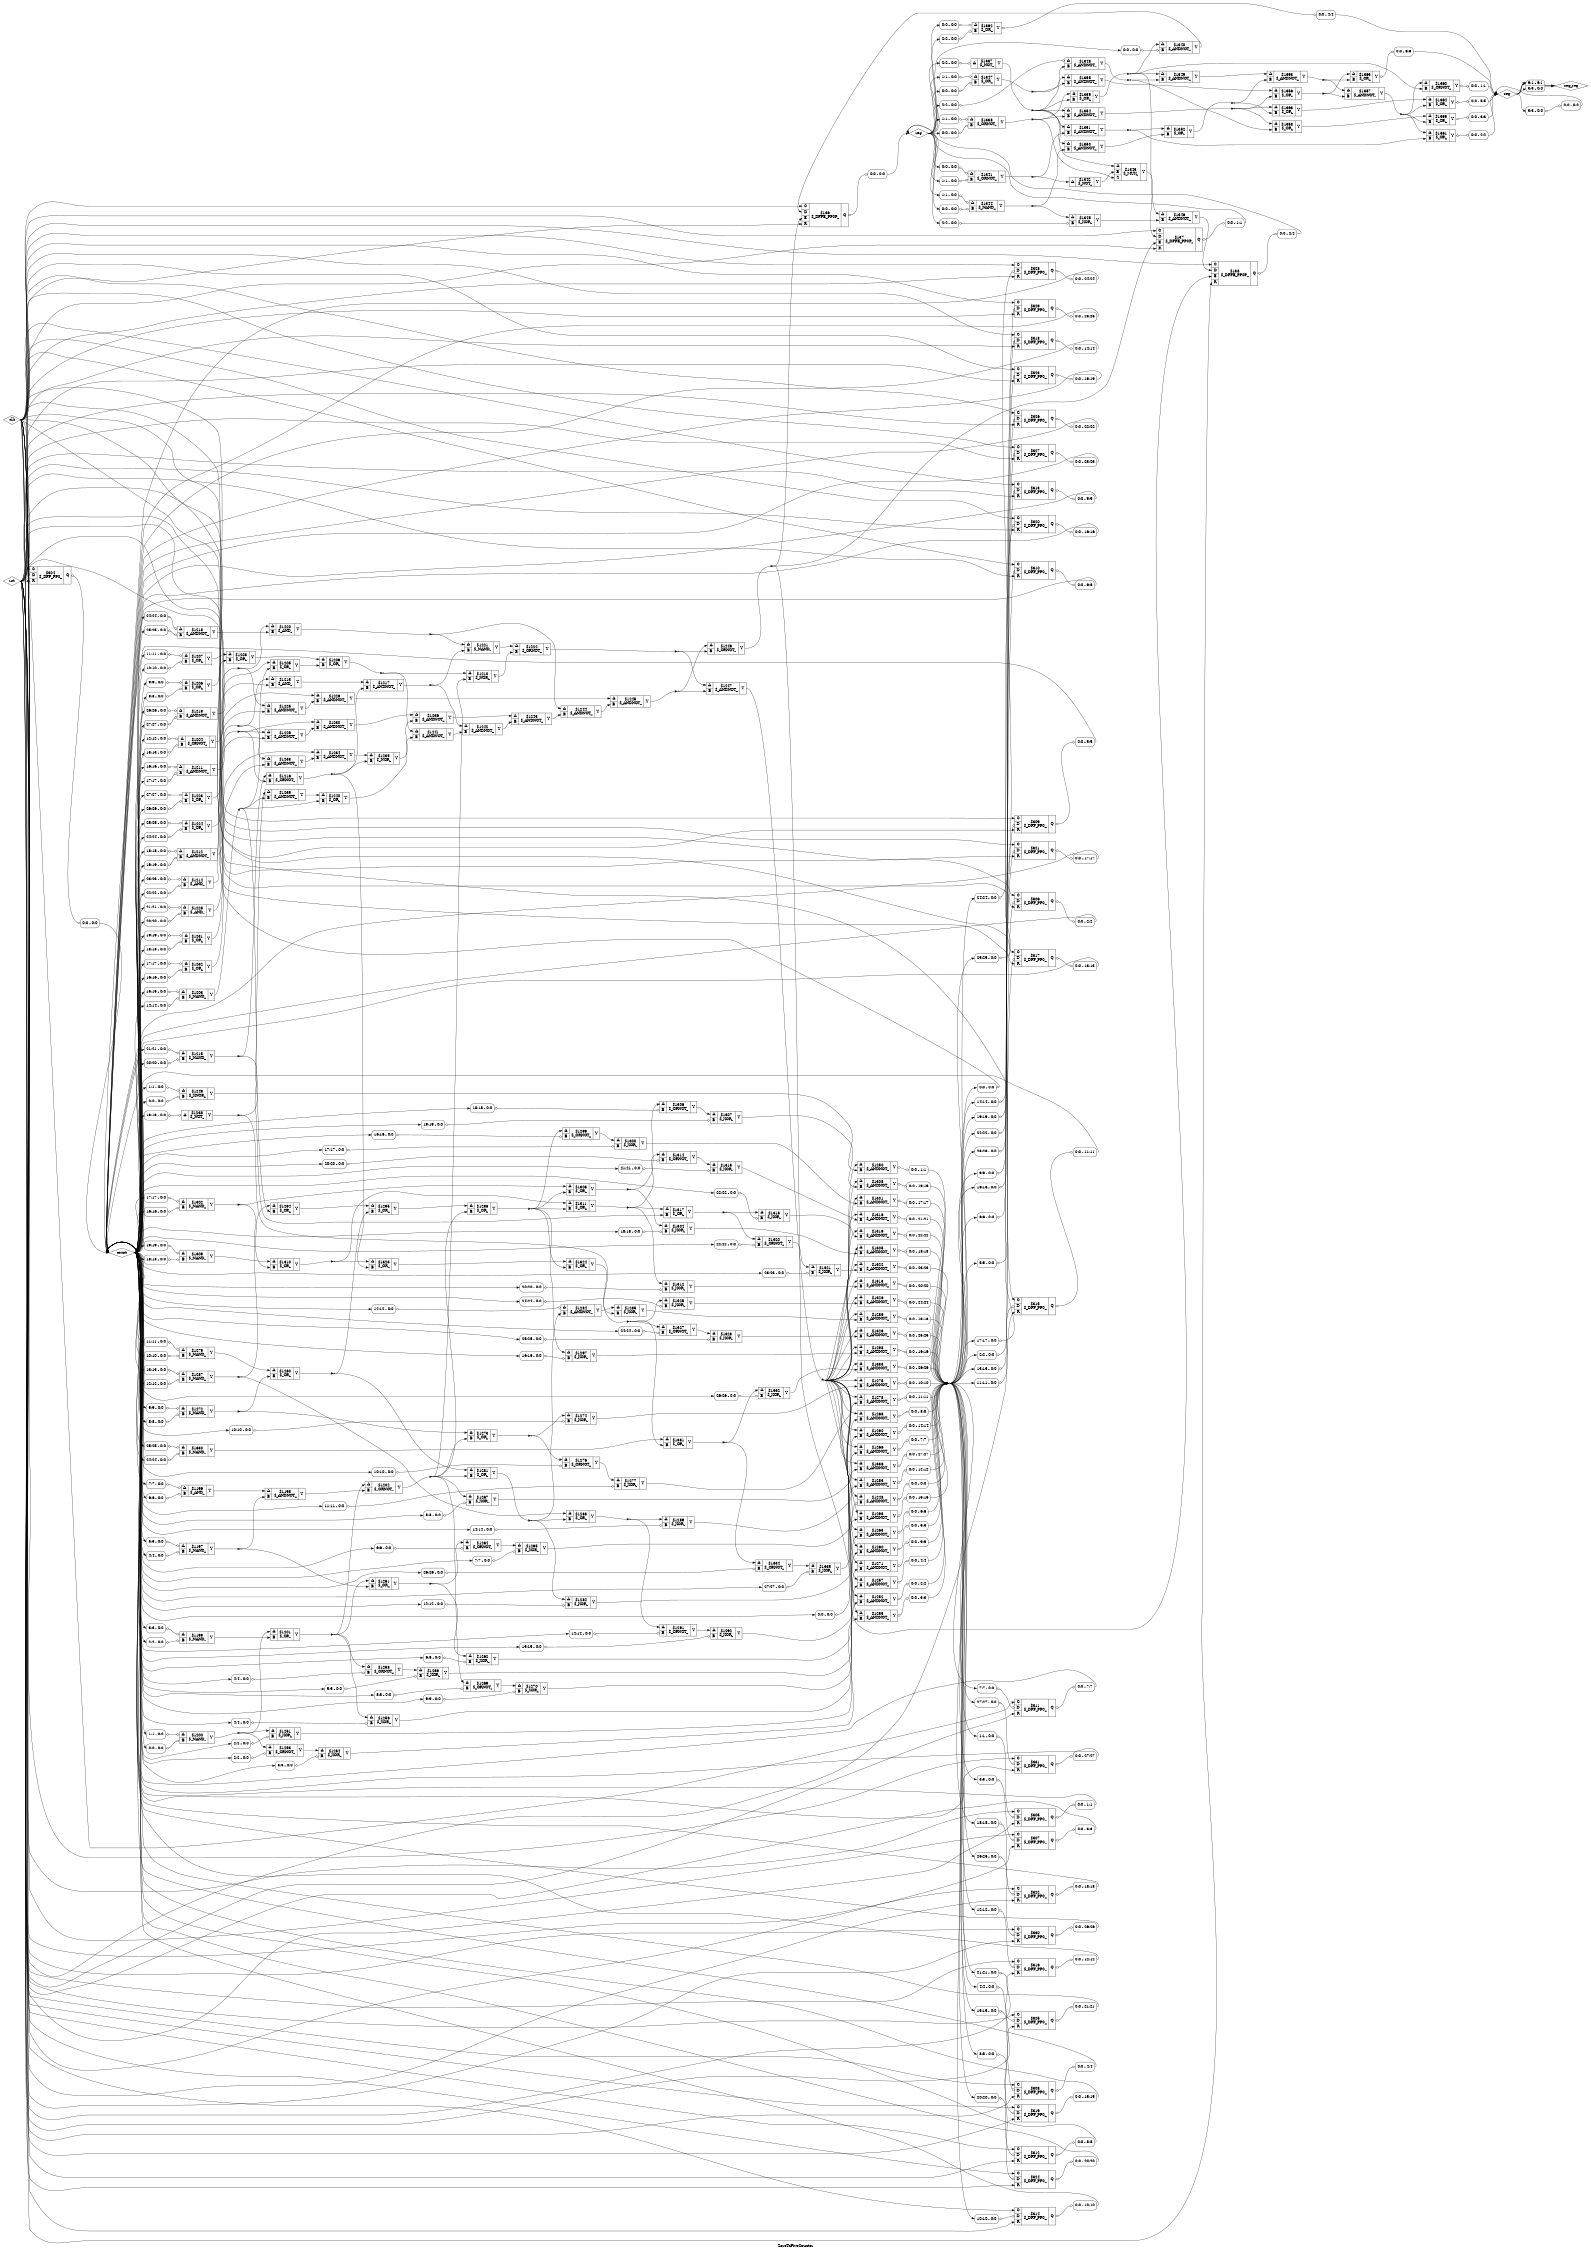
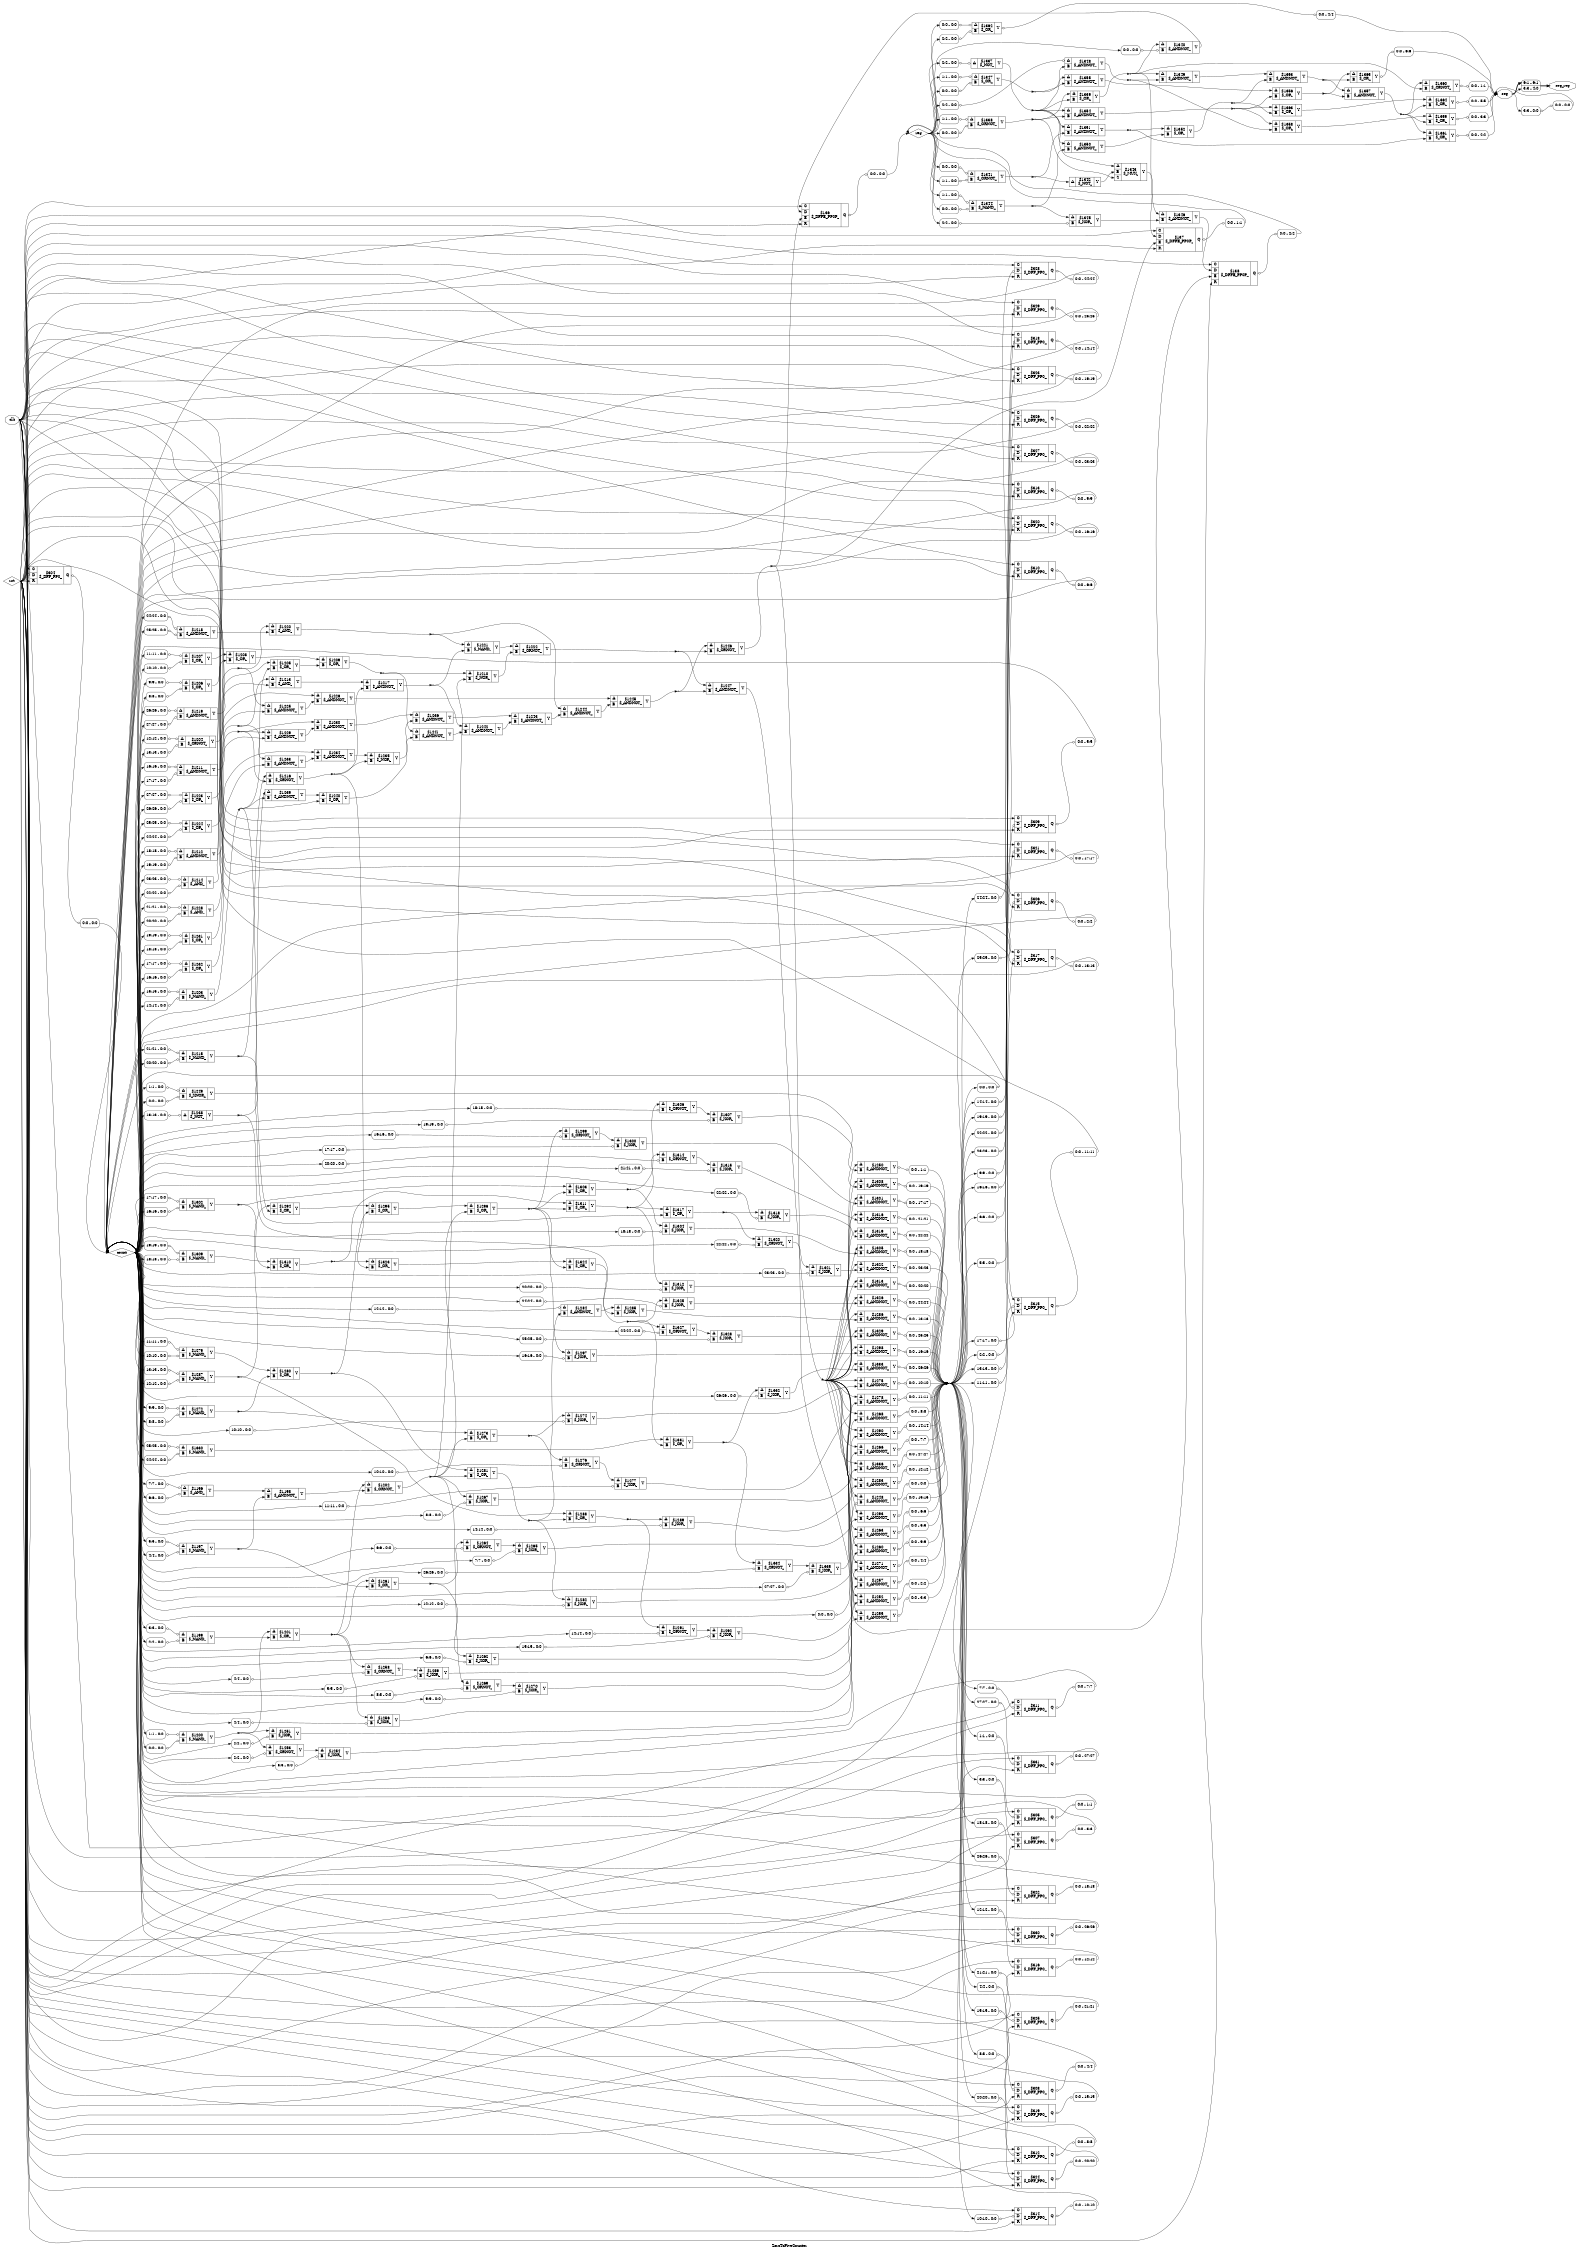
(1571, 86) -> (1563, 86)
(1535, 89) -> (1531, 89)
(1507, 94) -> (1505, 94)
(12, 420) -> (12, 420)
